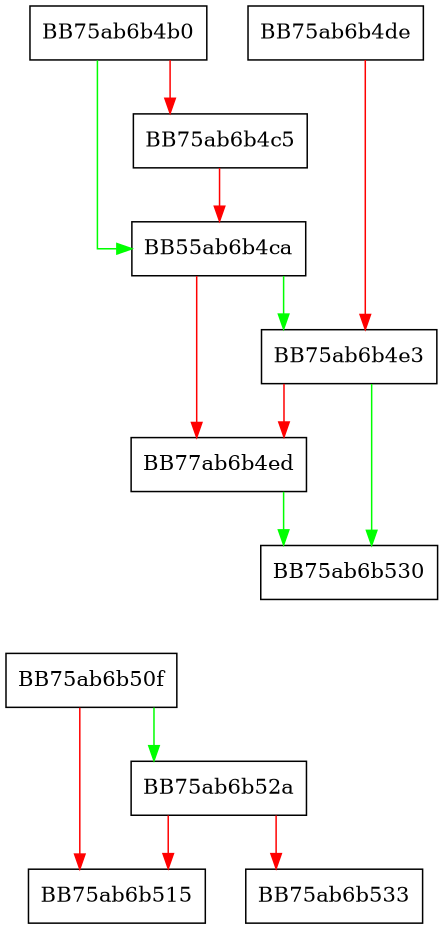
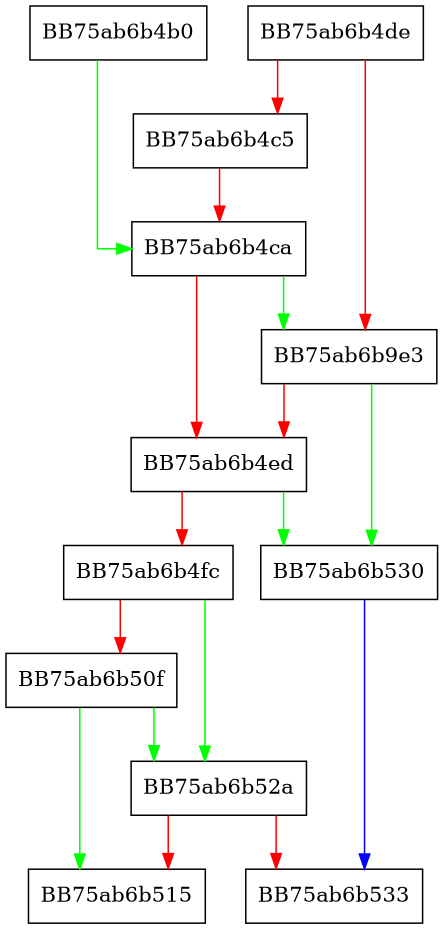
(170, 79) -> (278, 79)
(219, 249) -> (219, 249)
(349, 357) -> (349, 357)
(219, 465) -> (219, 465)
none -> (148, 572)
none -> (365, 727)
(80, 781) -> (80, 781)
